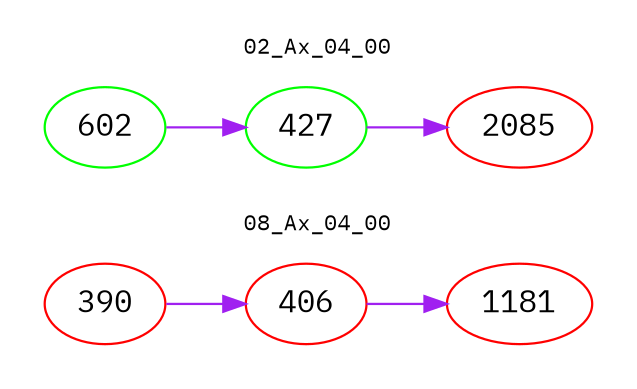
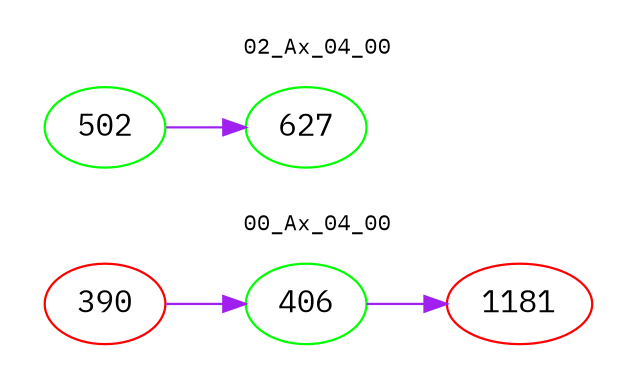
(105, 127) -> (105, 127)
(306, 127) -> (306, 127)
(520, 127) -> none
(318, 225) -> (318, 225)
(306, 304) -> (306, 304)
